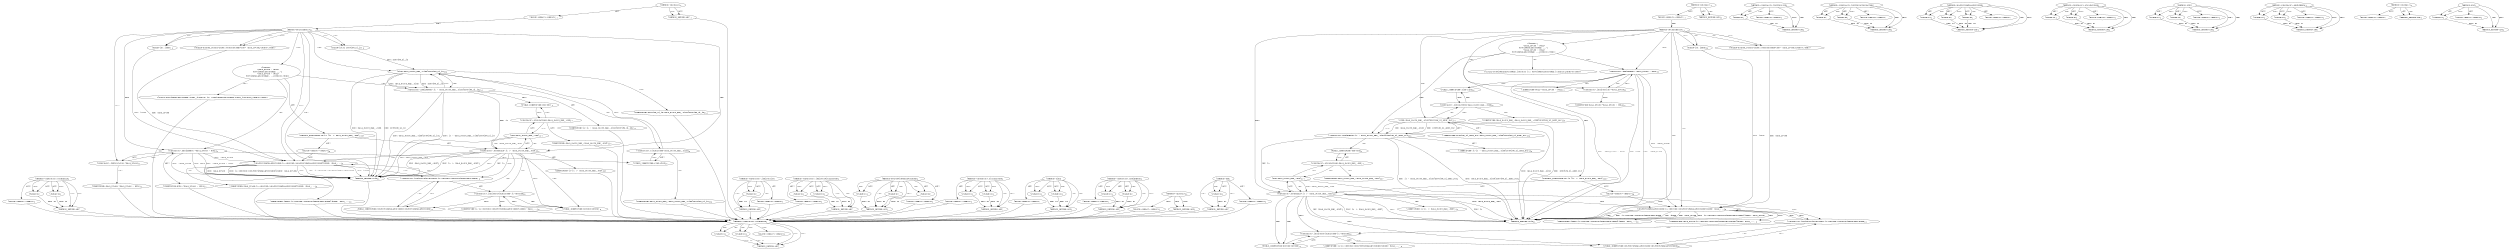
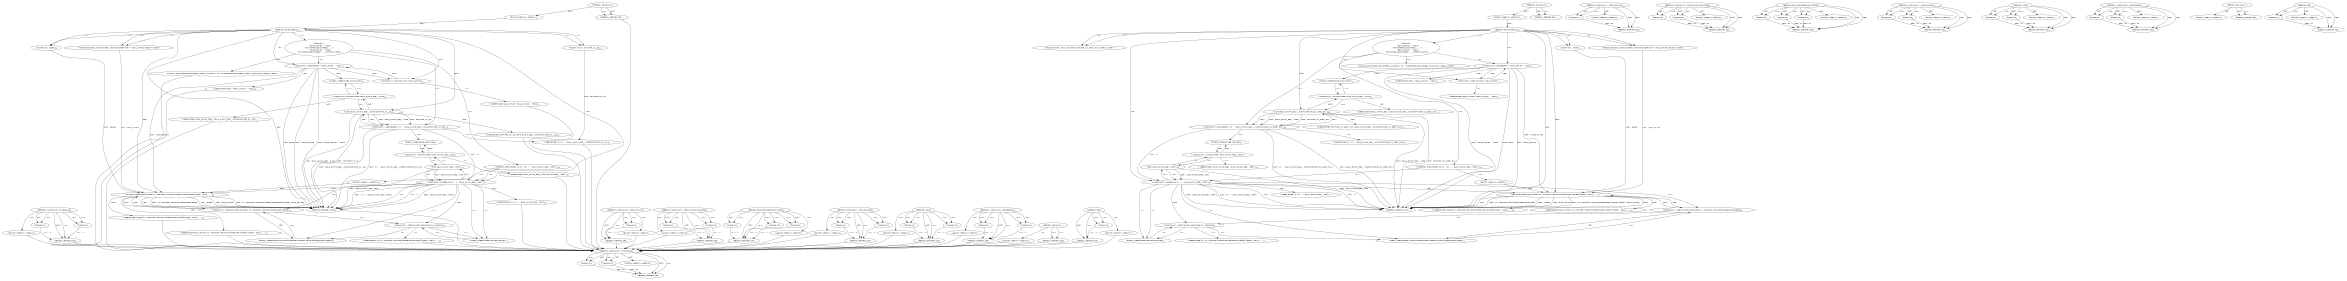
none -> (1080, 48)
(384, 60) -> (584, 95)
